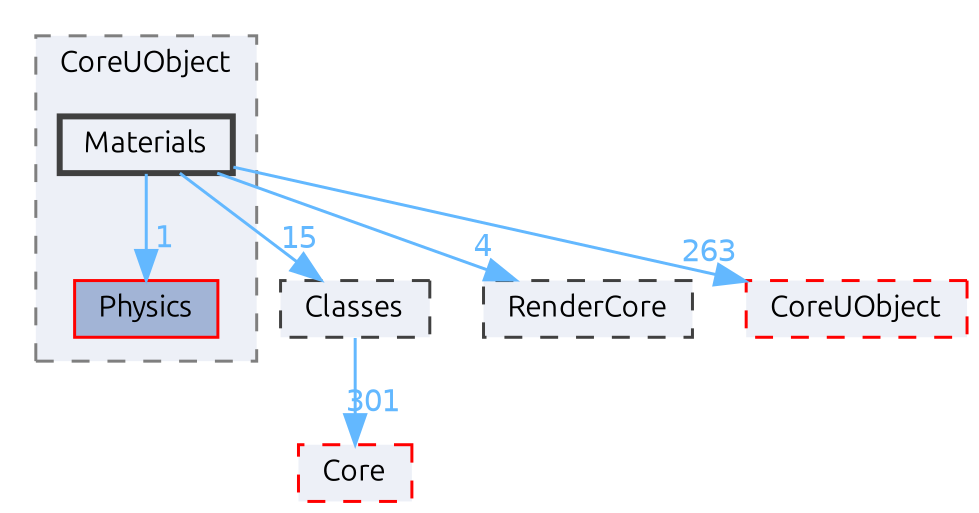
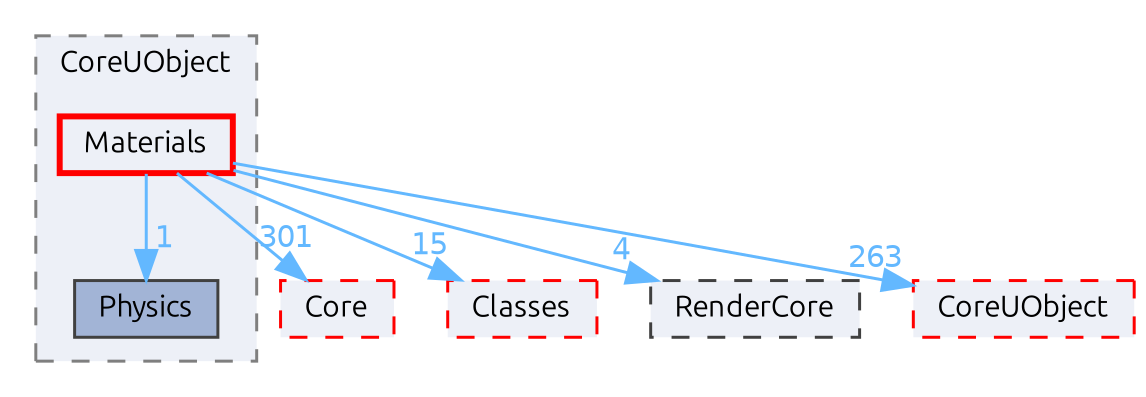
(146, 145) -> (146, 145)
(146, 309) -> (146, 309)
(355, 309) -> (522, 309)
(355, 376) -> (230, 217)
